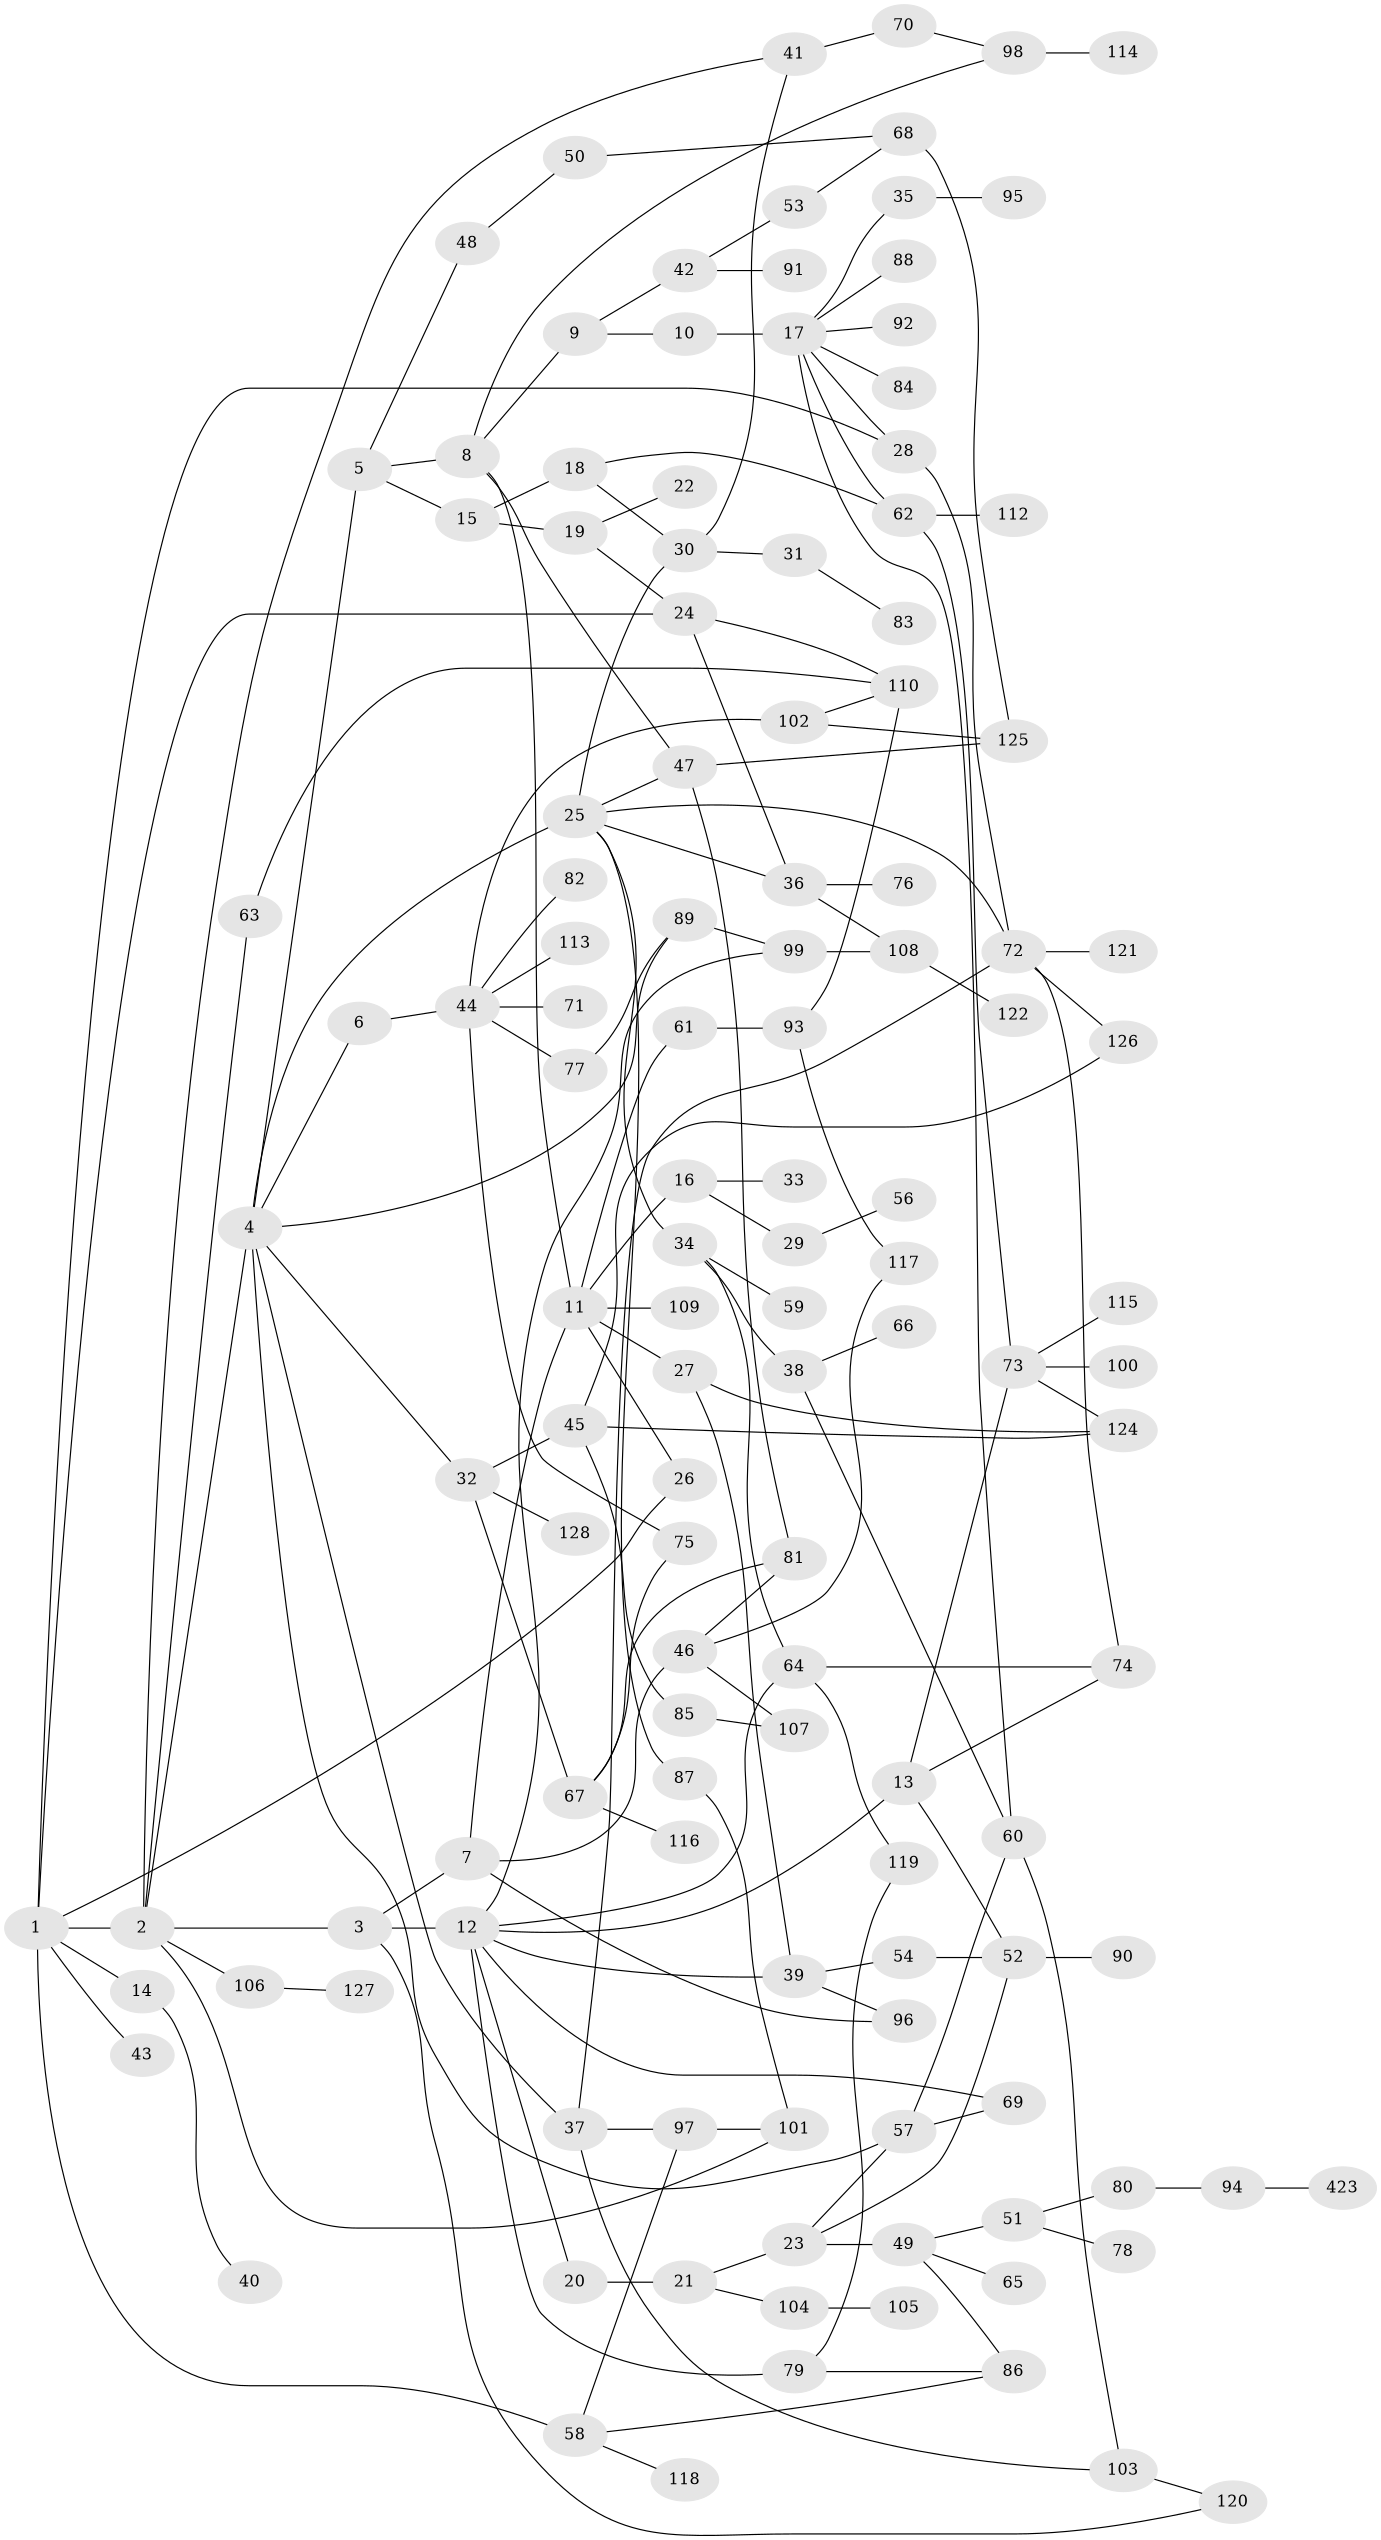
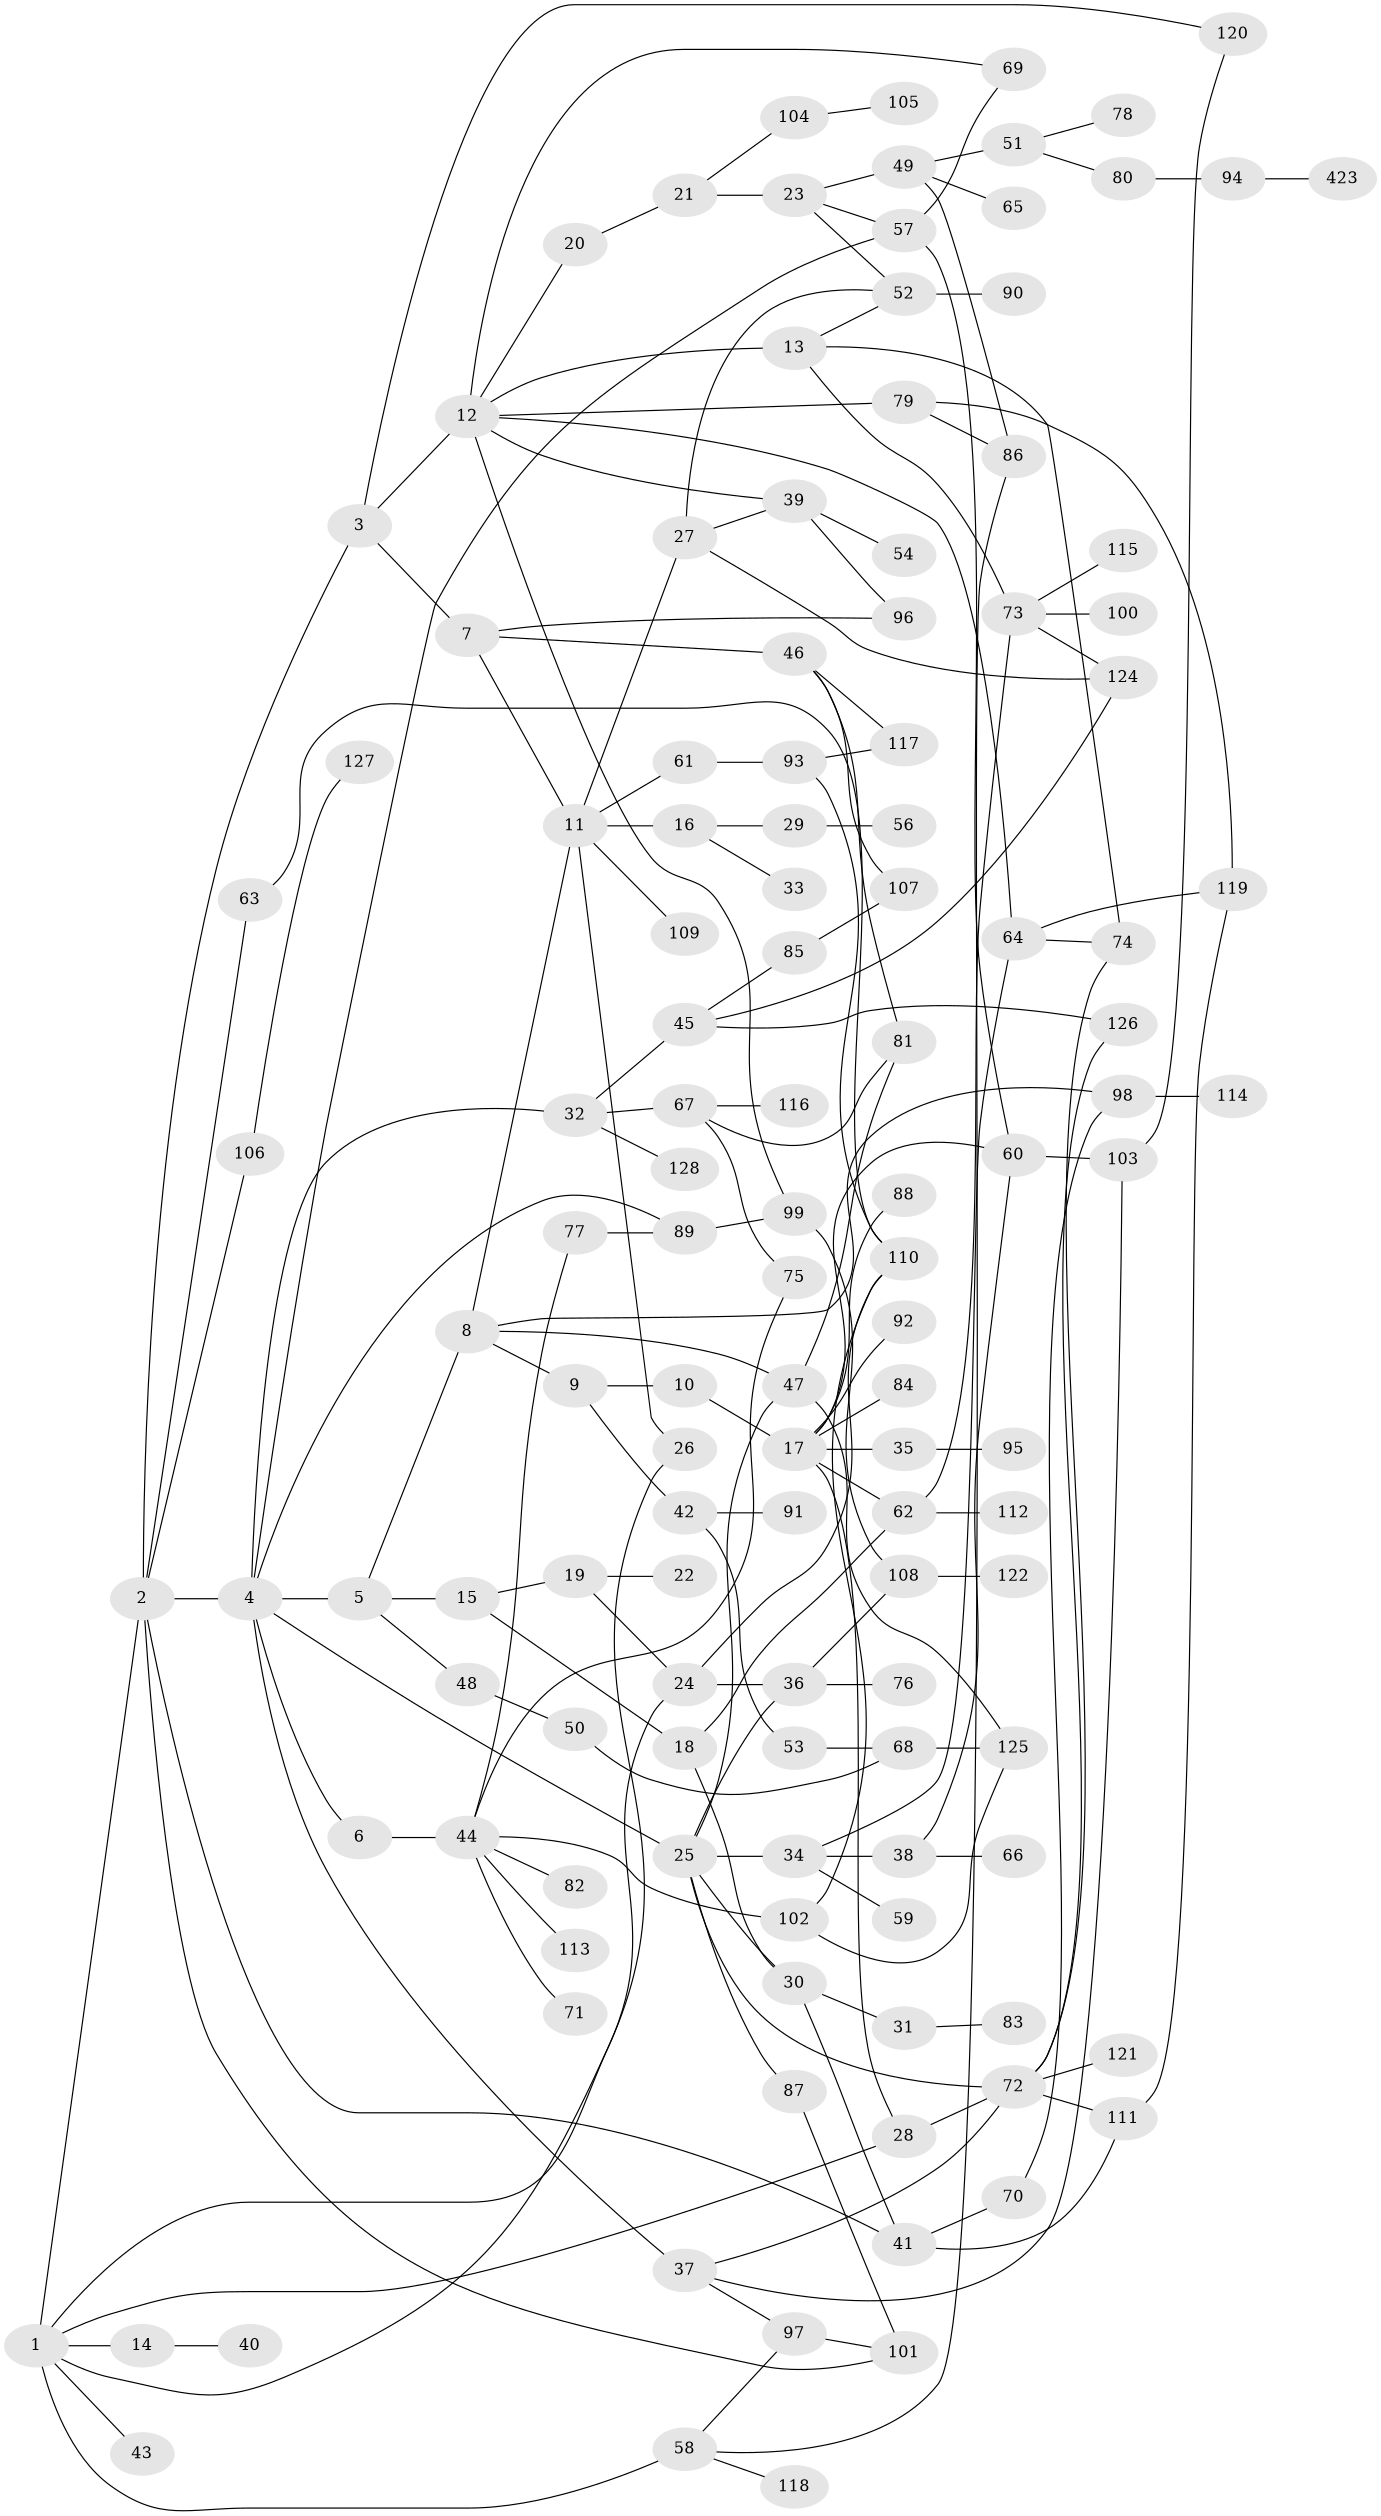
(959, 1958) -> (724, 362)
none -> (1123, 2119)
